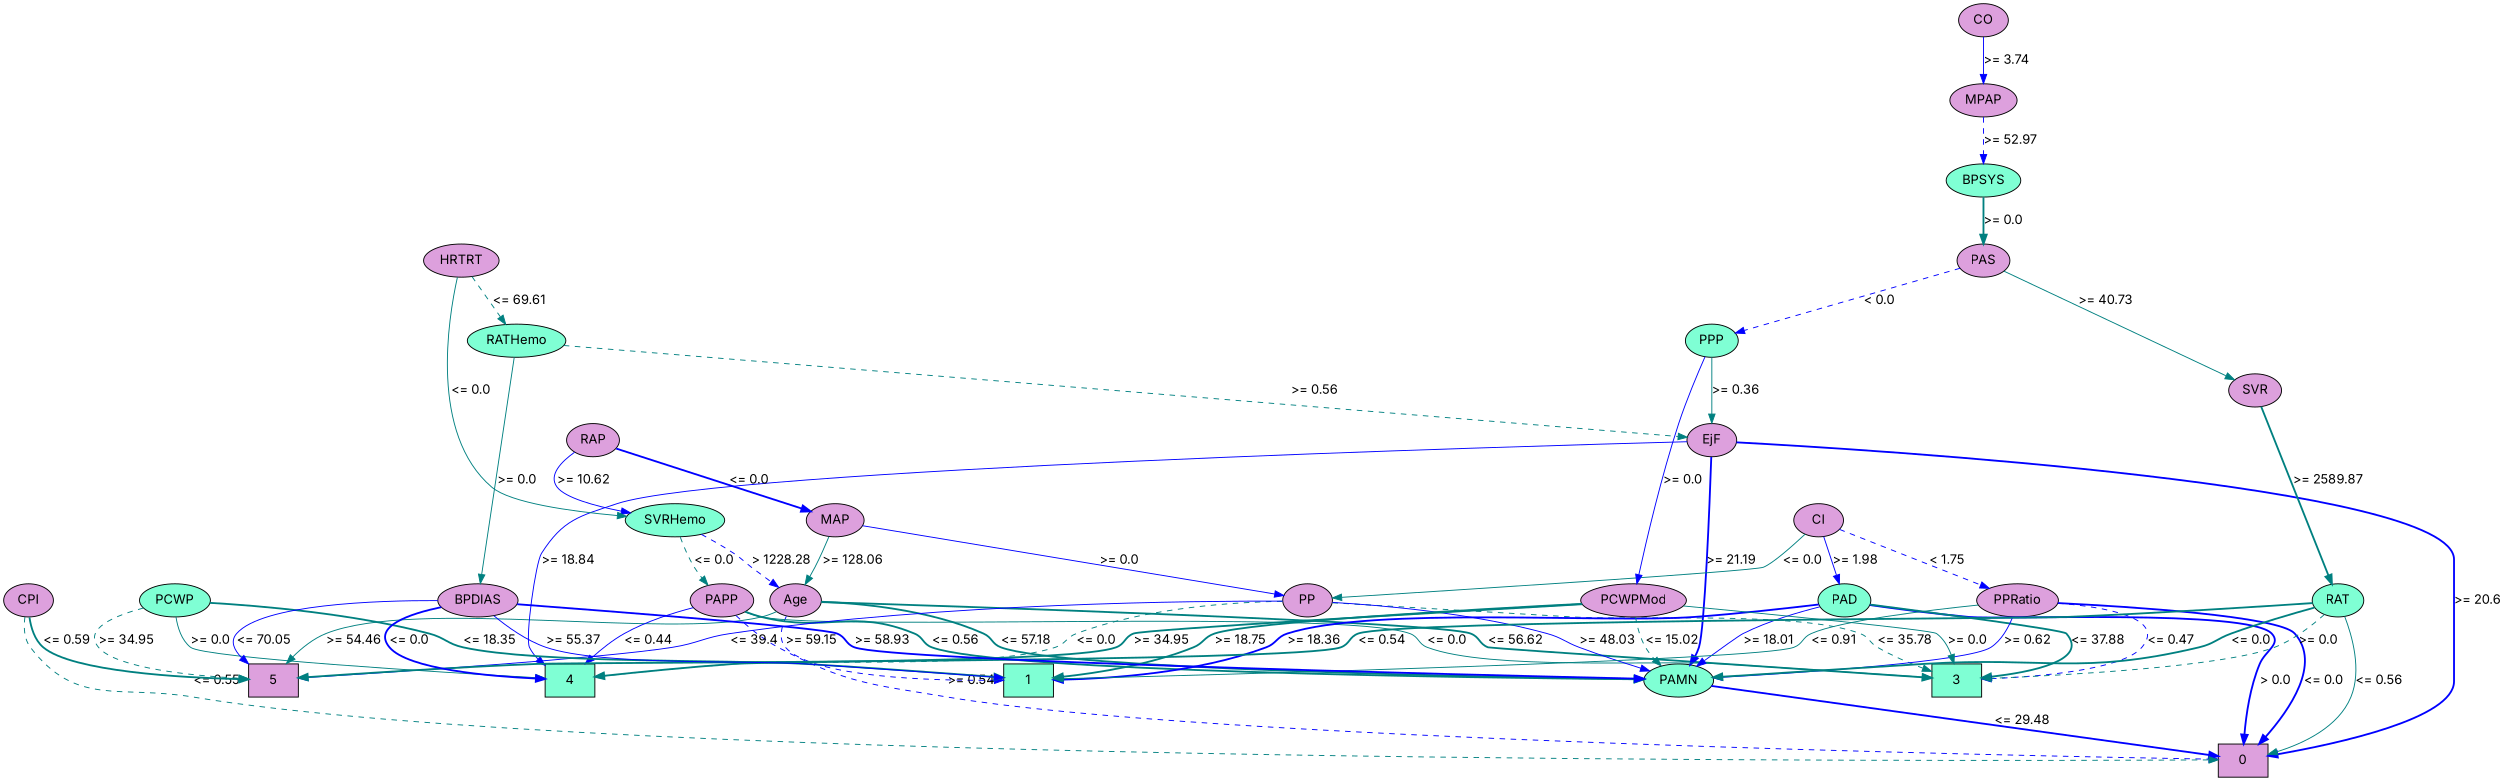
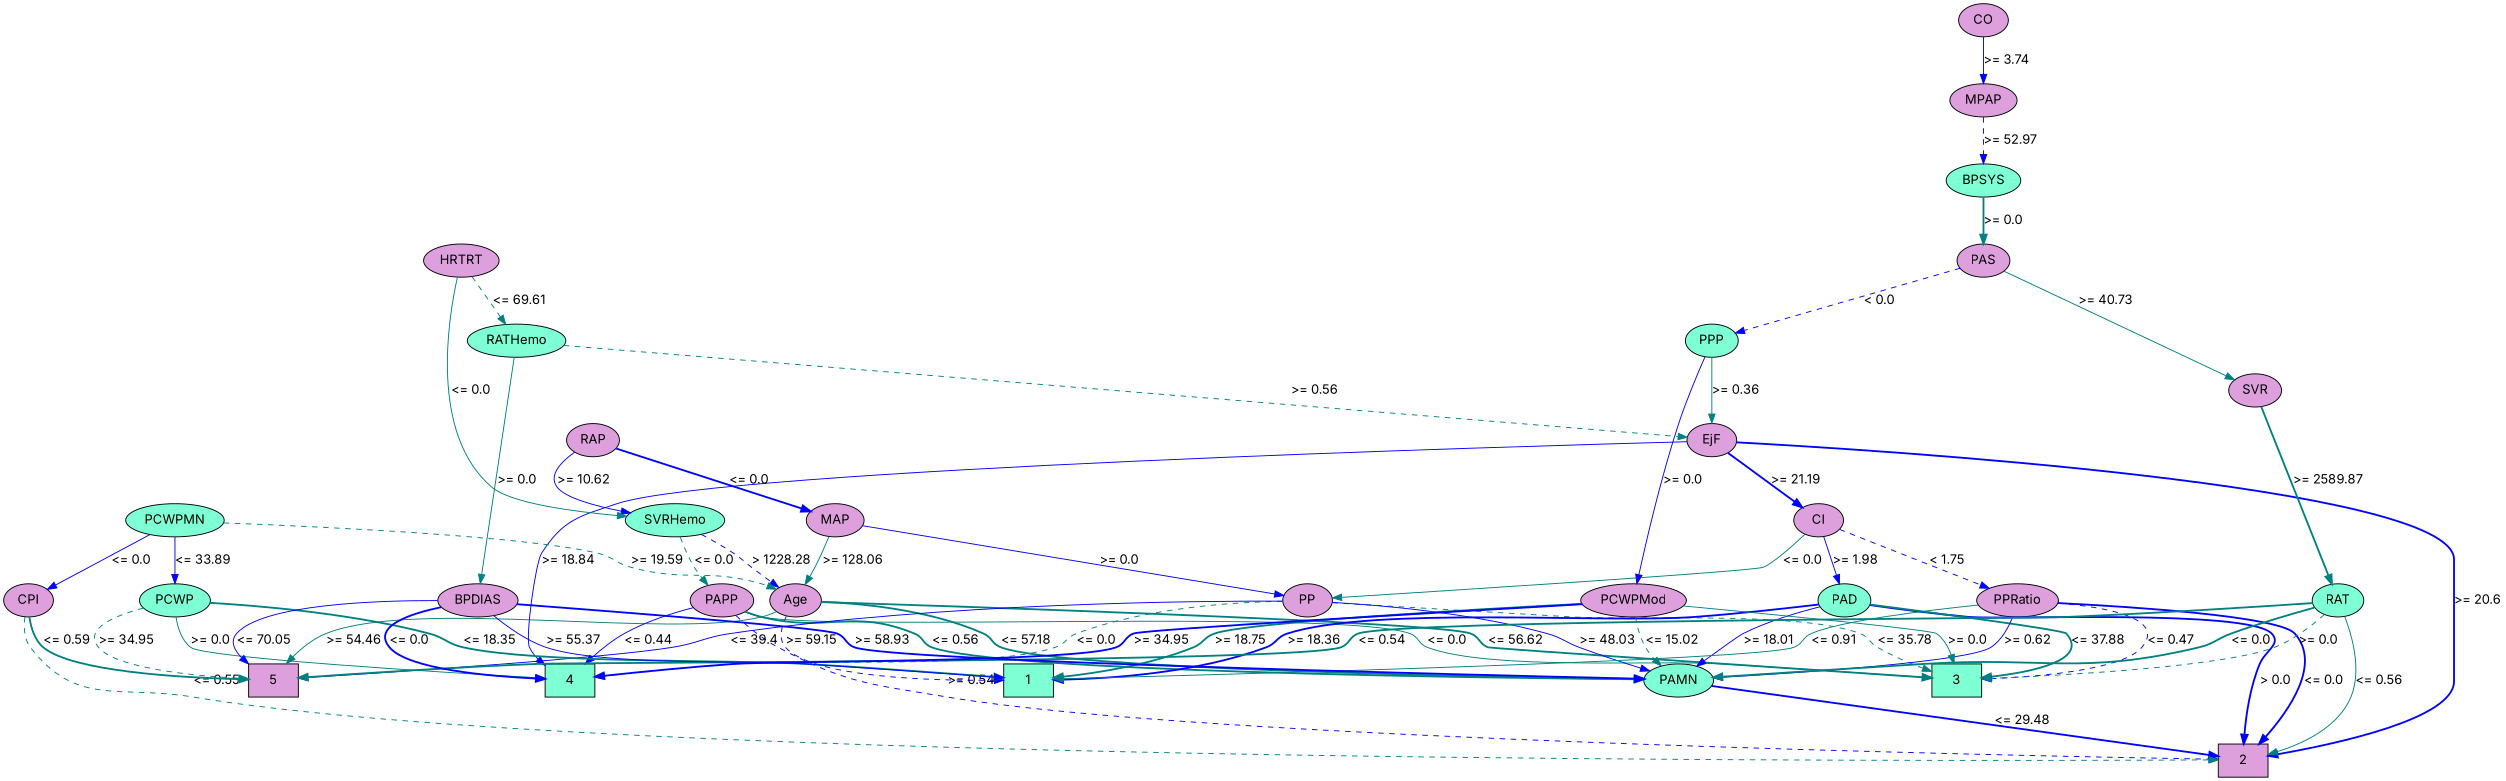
none -> (175, 520)
(1707, 557) -> (1761, 477)
(1096, 651) -> (1096, 651)
(2243, 761) -> (2243, 761)
